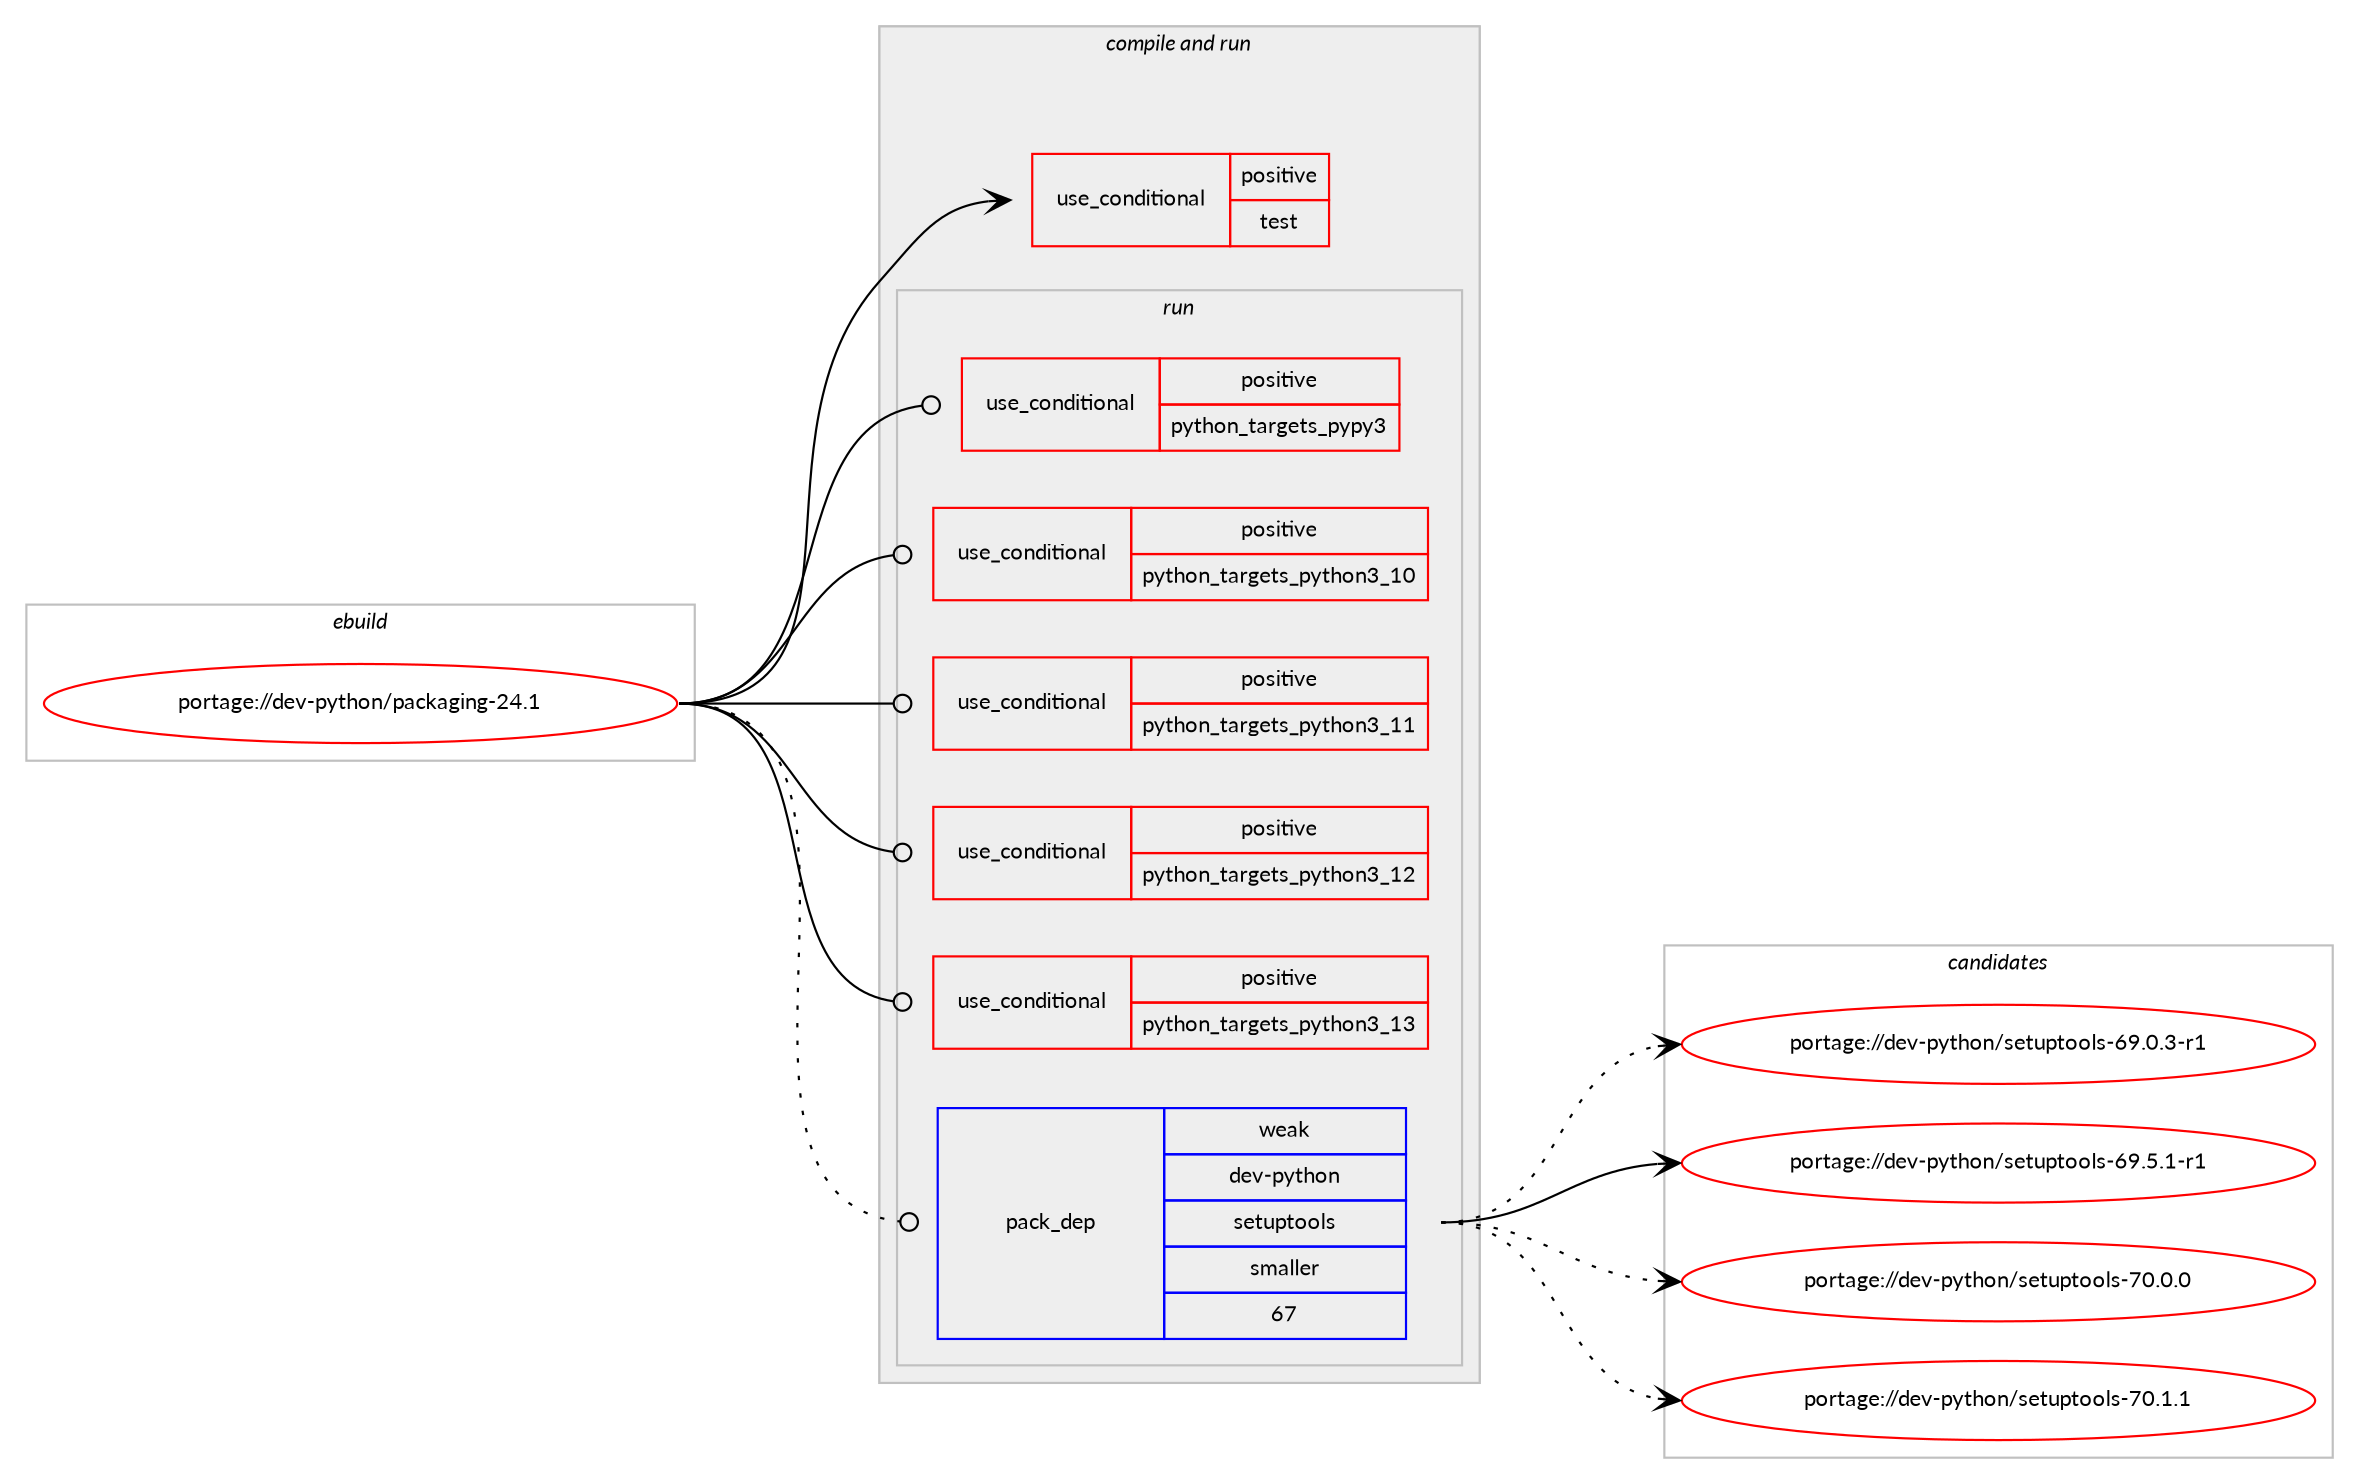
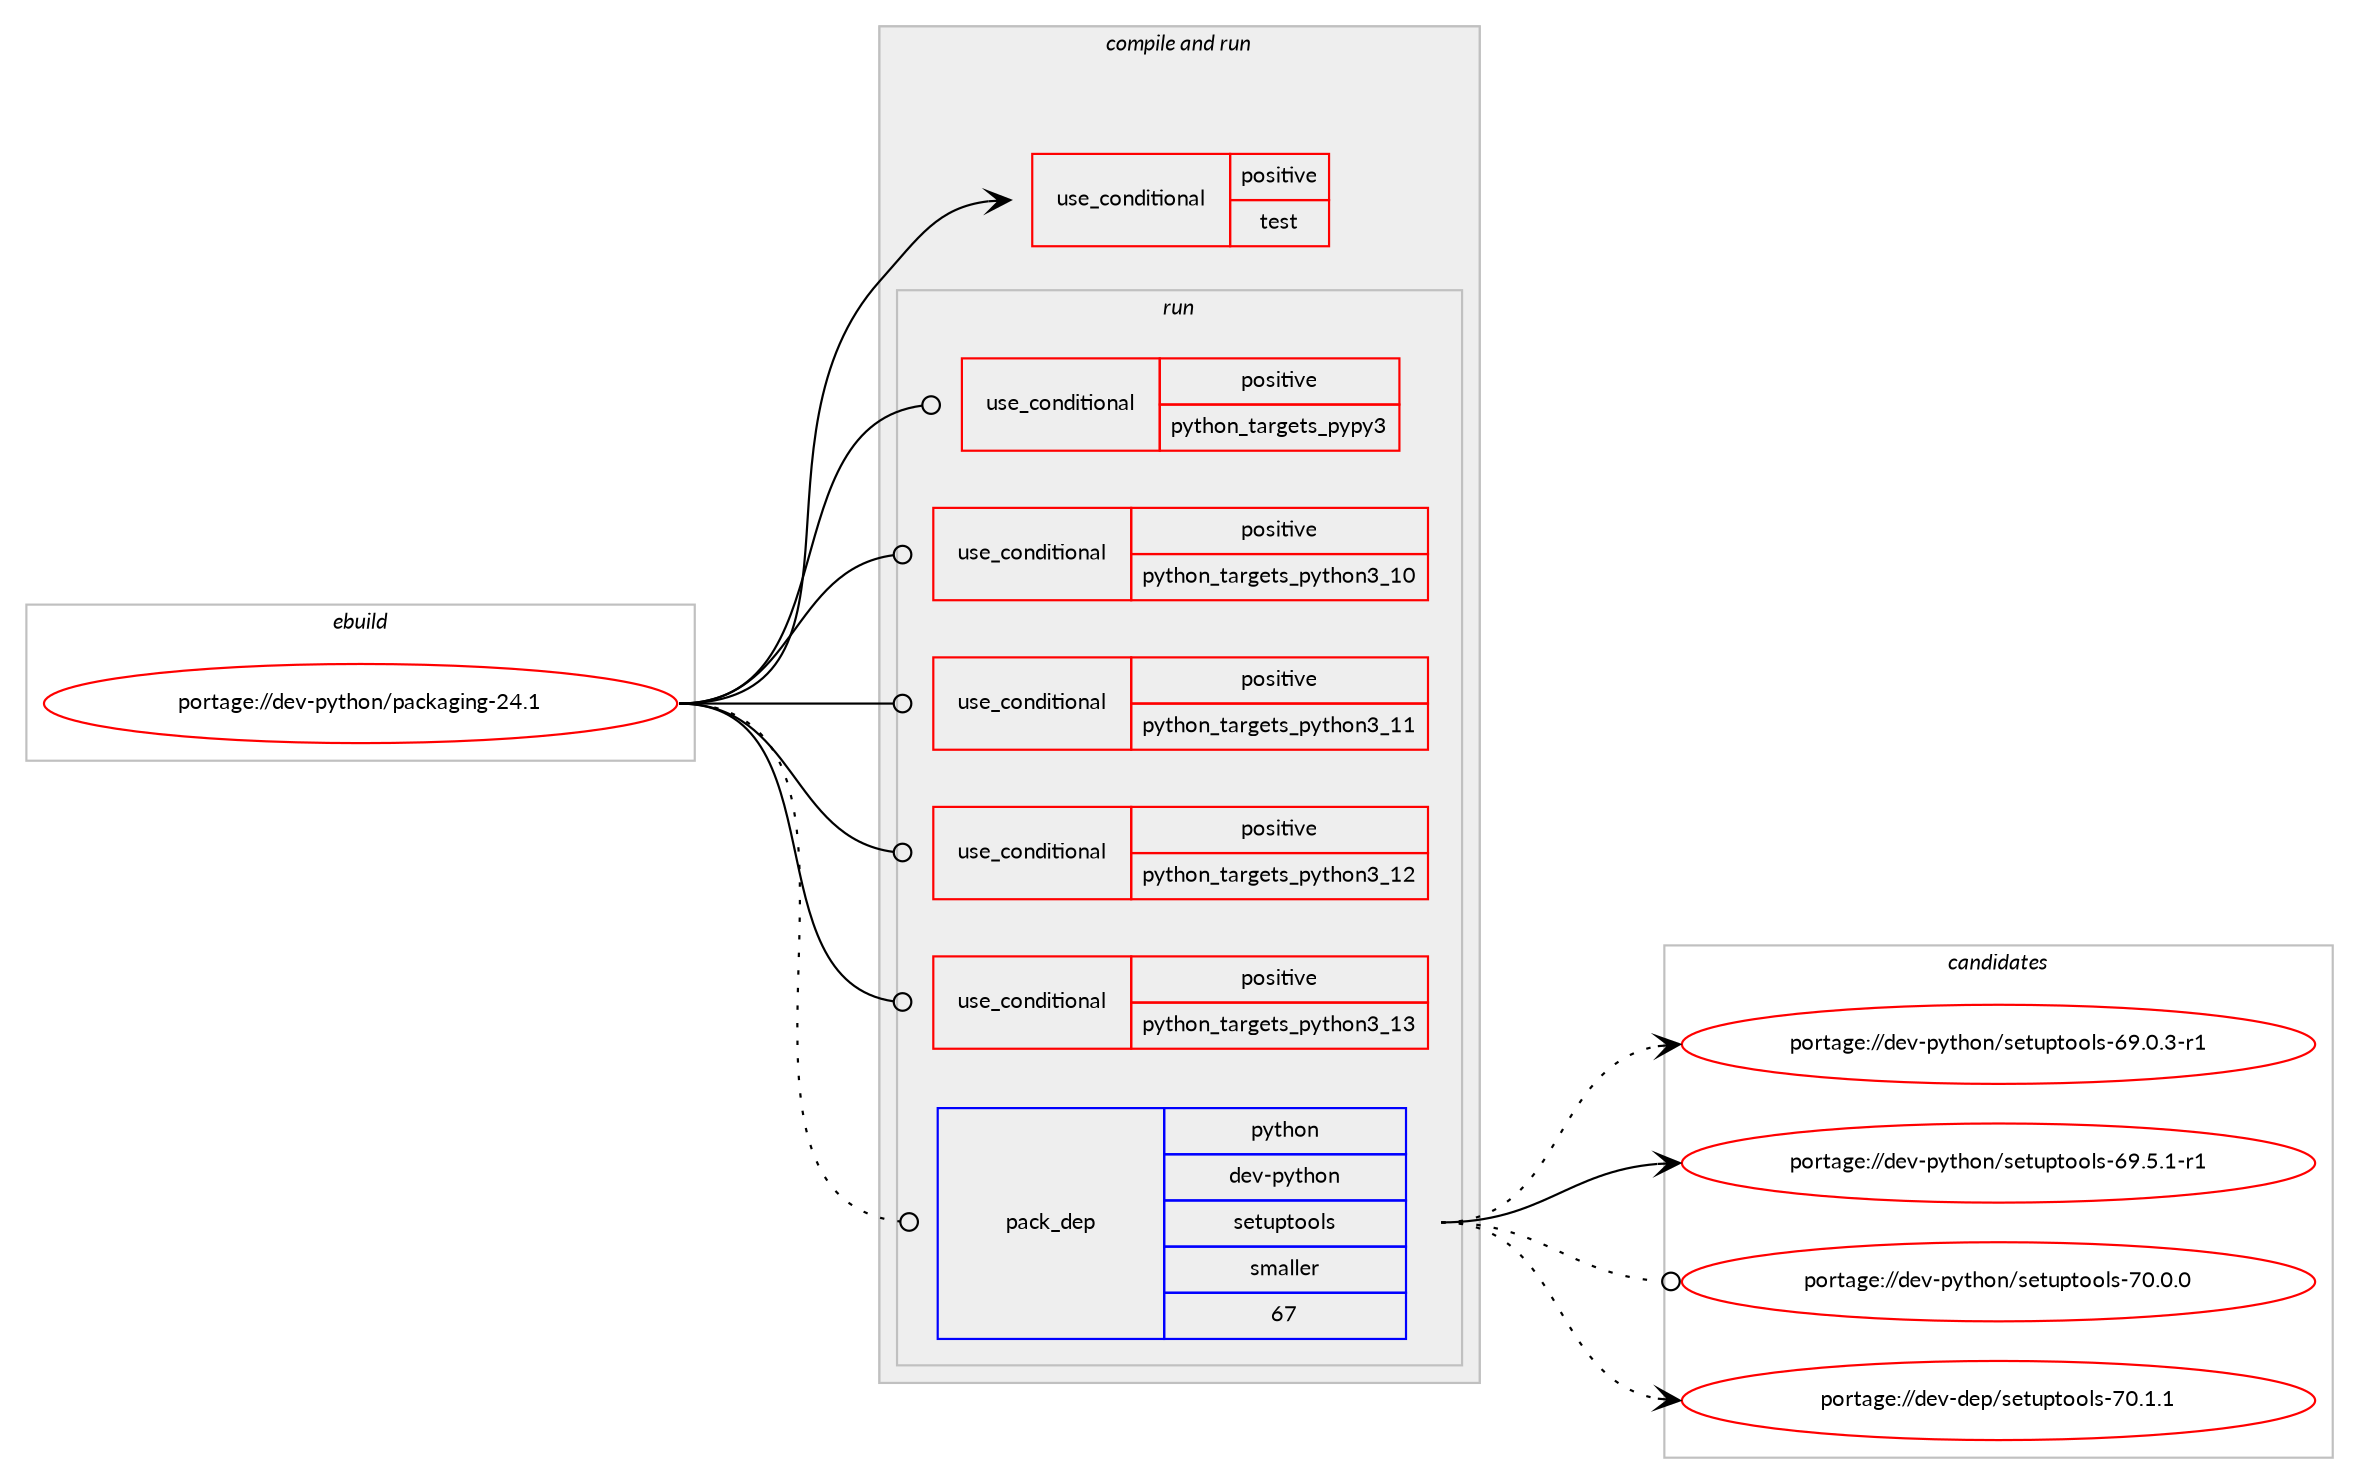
(1285, 1130) -> (1285, 1130)
(1550, 1248) -> (1550, 1248)
(1999, 1401) -> (1999, 1401)
